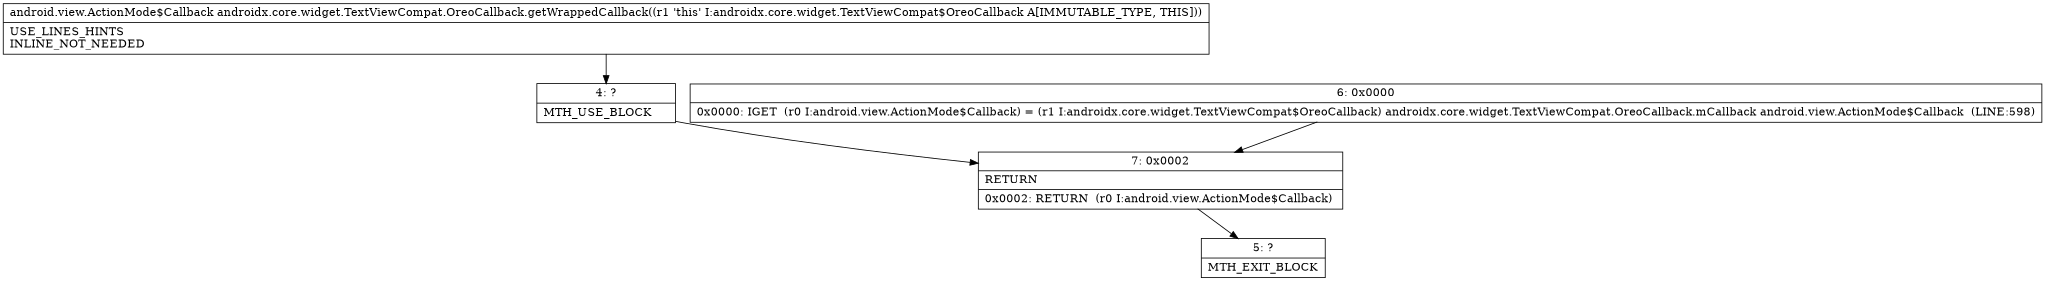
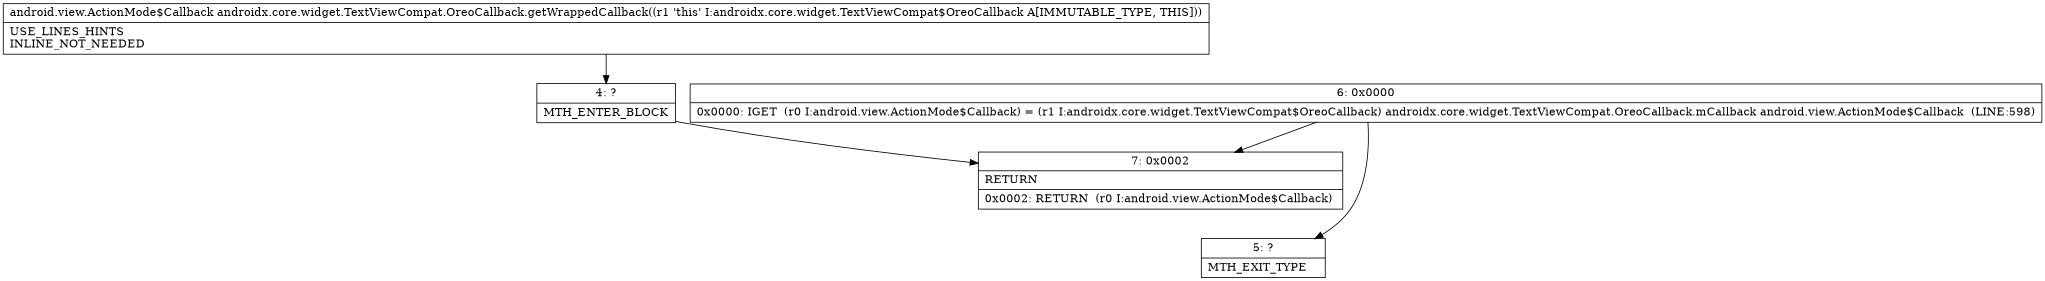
(598, 113) -> (606, 113)
(1214, 221) -> (1362, 186)
(1263, 267) -> (1258, 267)
